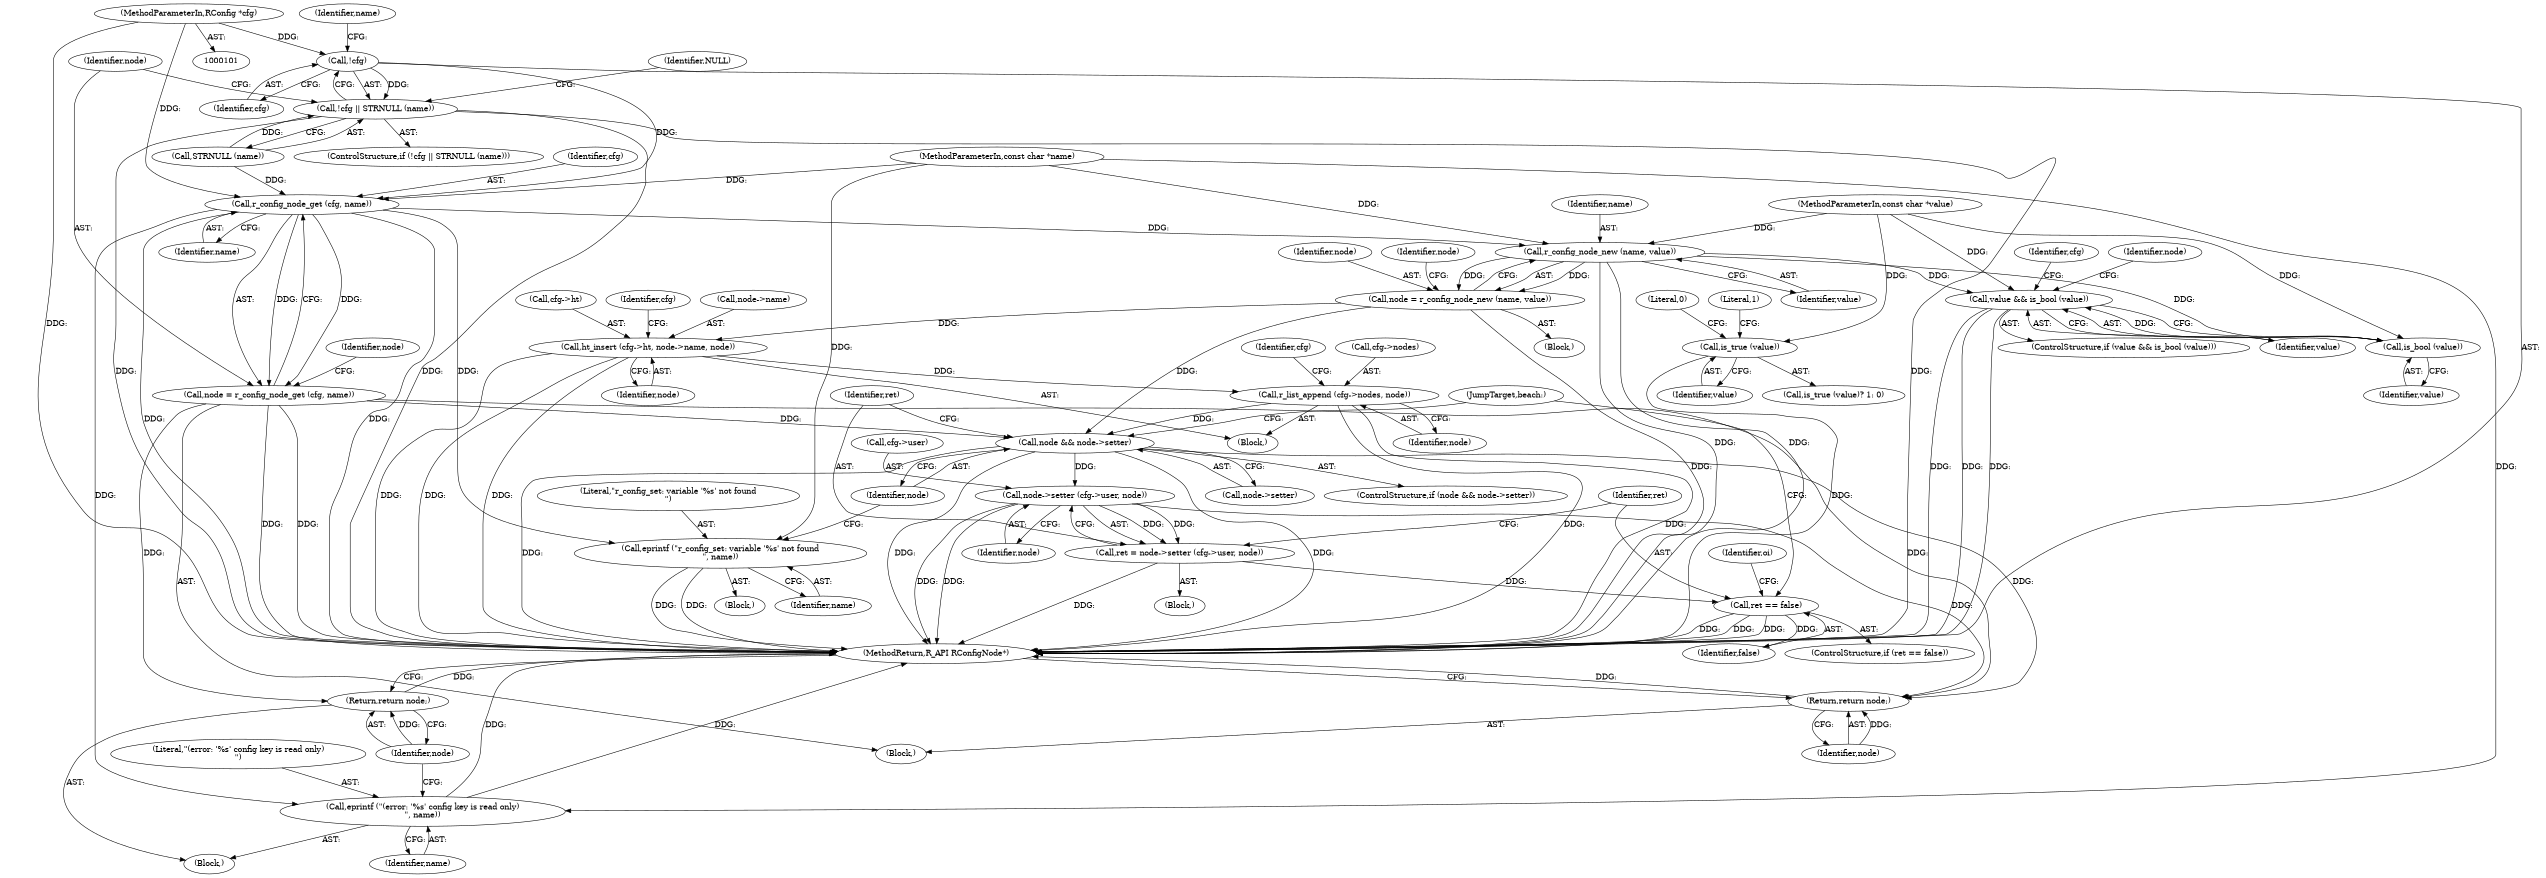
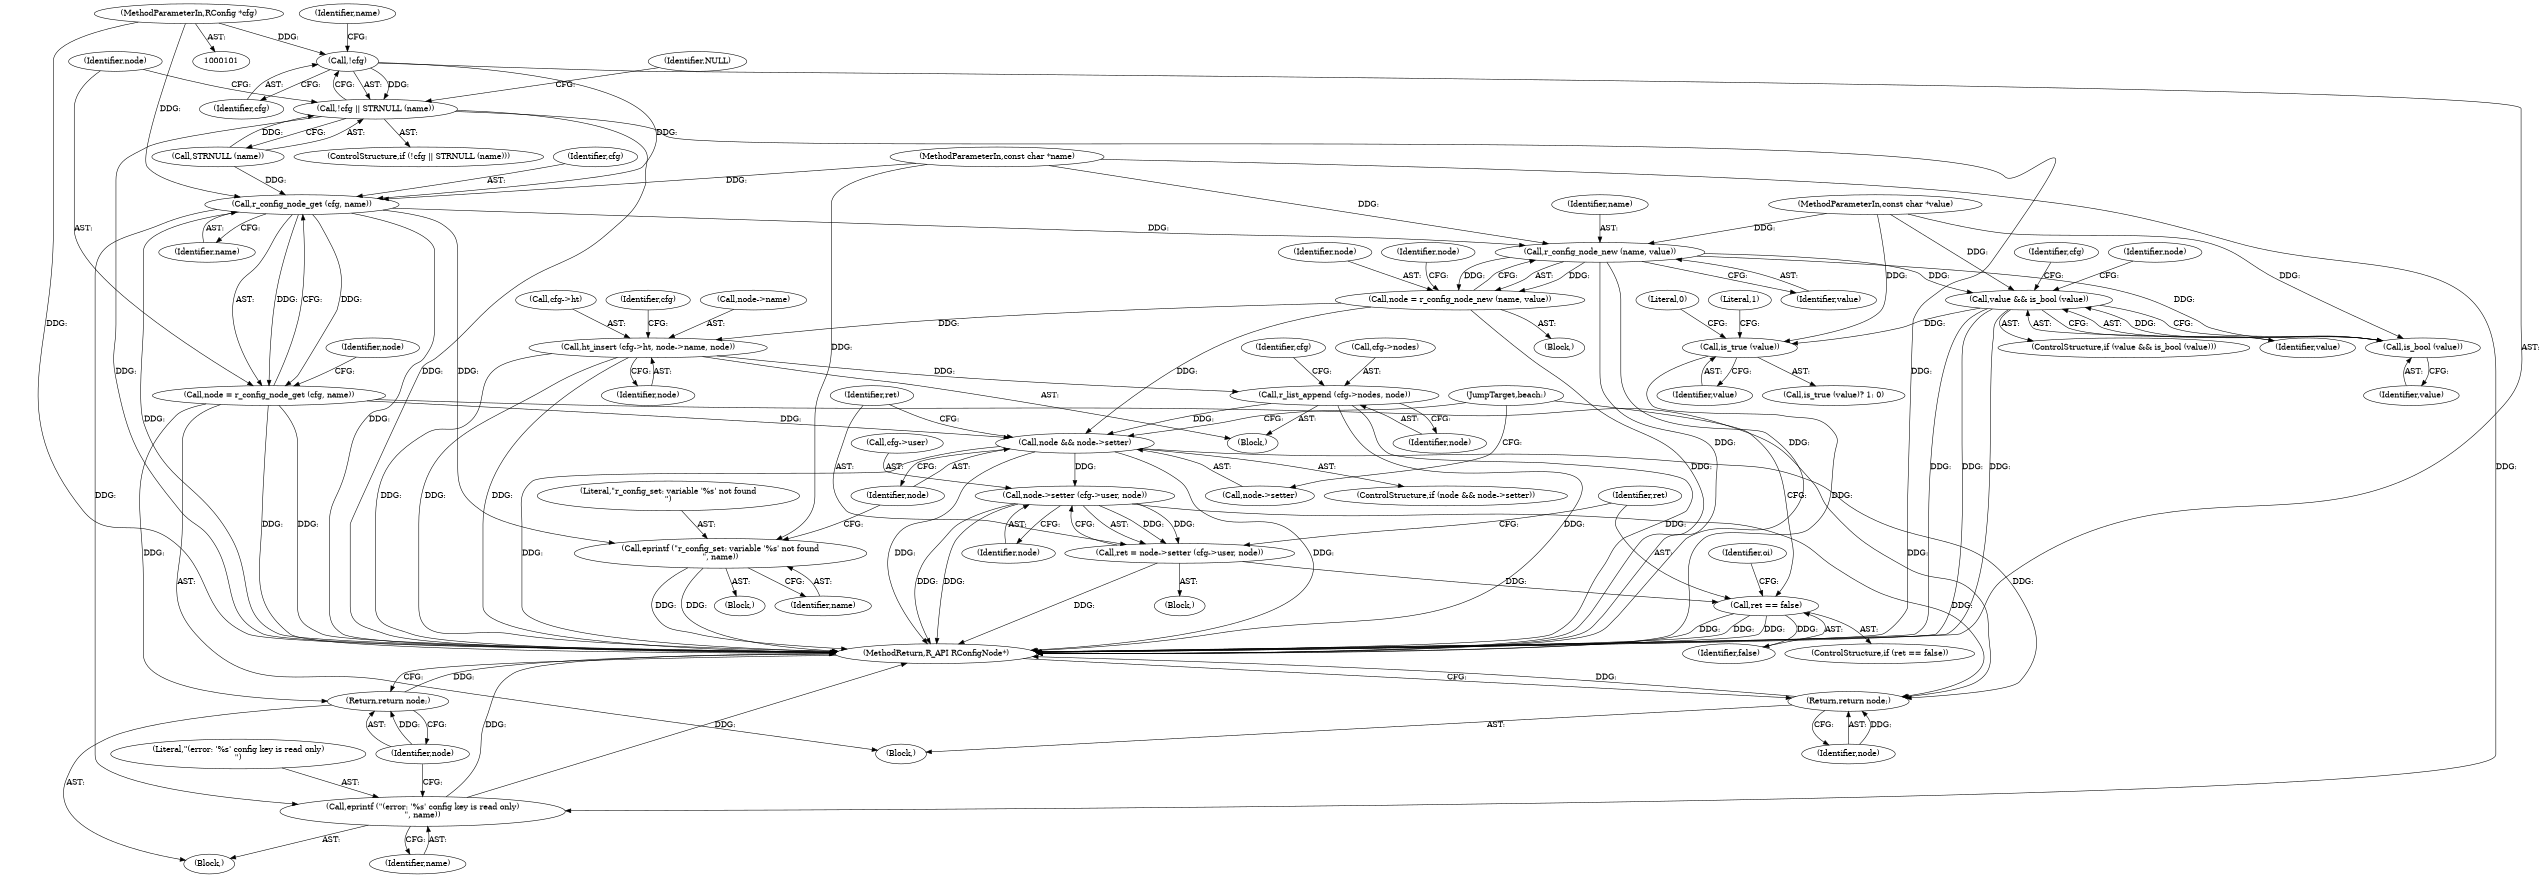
none -> (1890, 330)
(1205, 454) -> (1407, 471)
